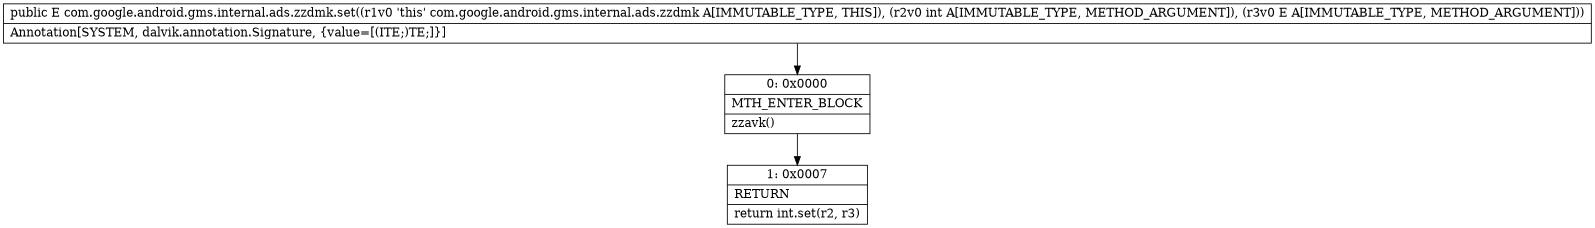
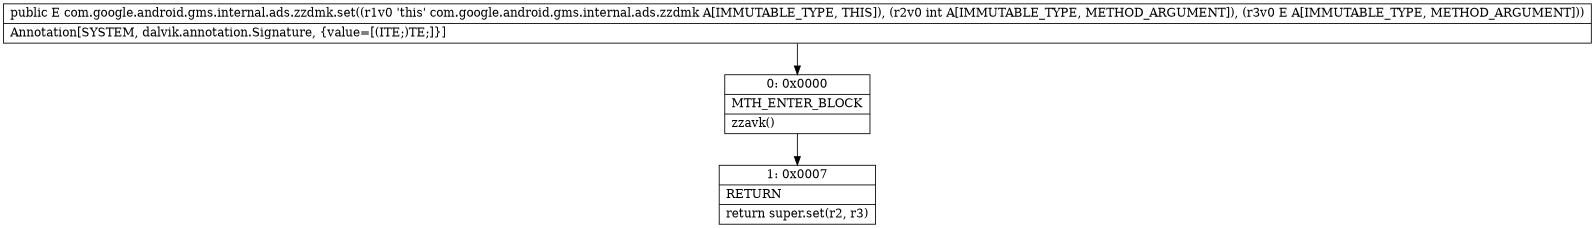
(797, 214) -> (797, 214)
